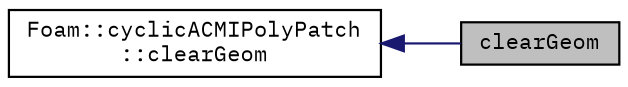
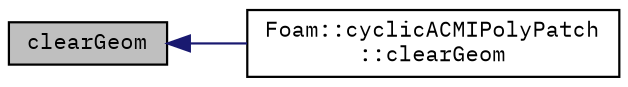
(433, 43) -> (219, 43)
